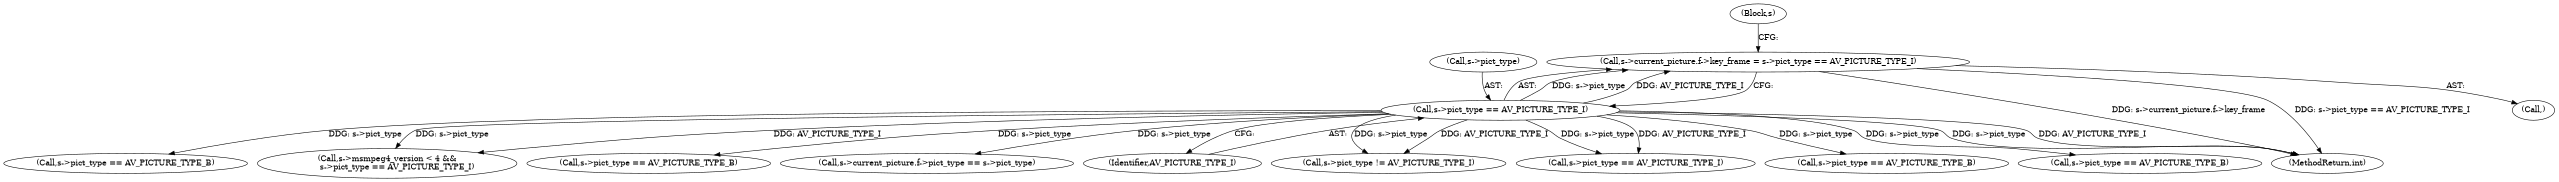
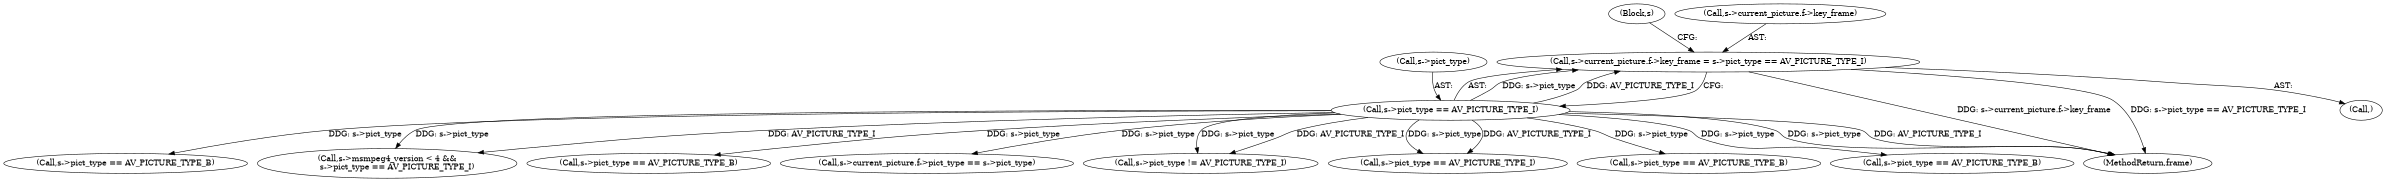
none -> (1780, 14)
(1172, 163) -> none
(2327, 163) -> (2148, 163)
